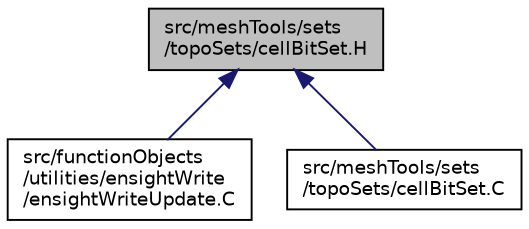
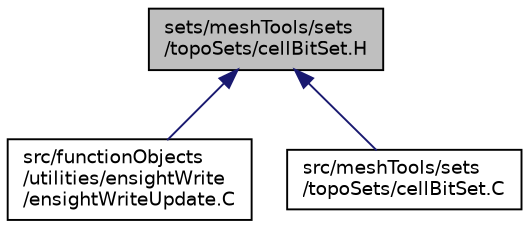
(266, 39) -> (266, 39)
